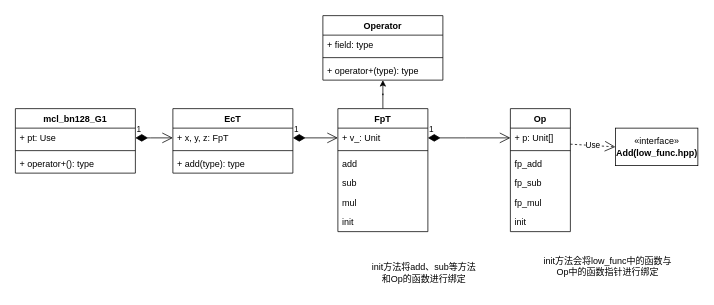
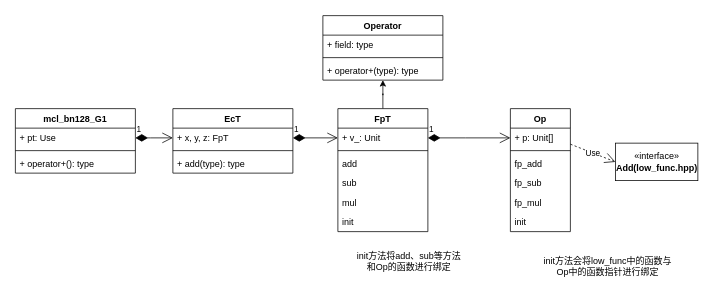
(657, 147) -> (657, 162)
(424, 273) -> (409, 261)
